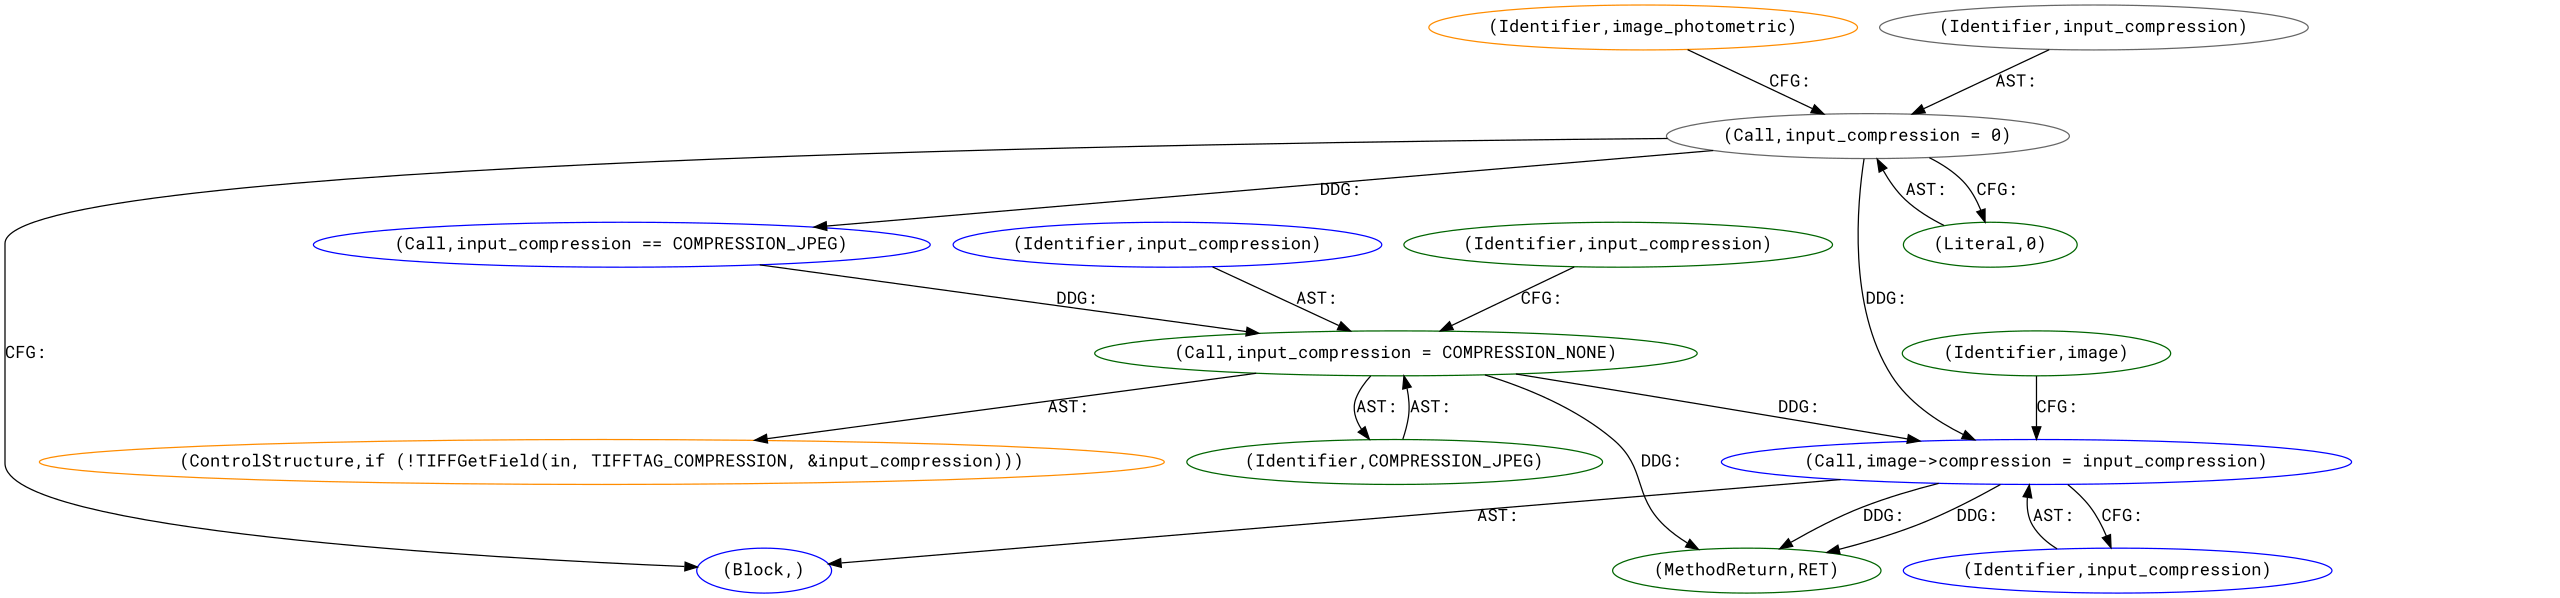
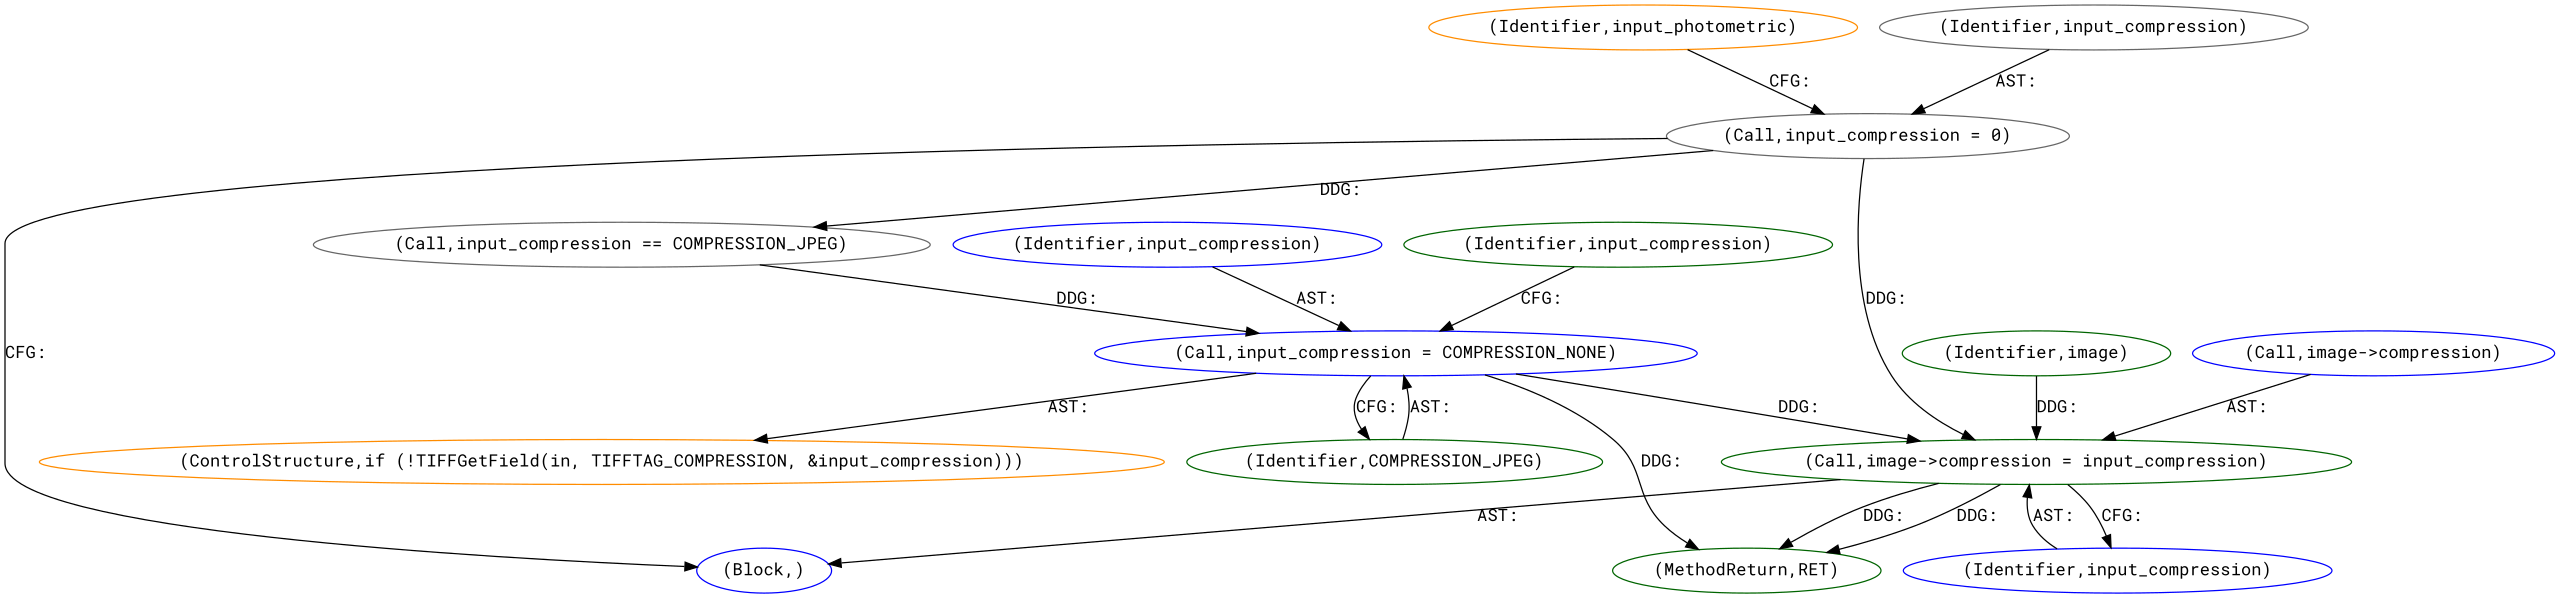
(1643, 27) -> (1643, 27)
(622, 245) -> (622, 245)
(1990, 245) -> none
(1396, 353) -> (1396, 353)
none -> (2374, 353)
(1382, 408) -> (1382, 408)
(2063, 408) -> (2063, 408)
(2036, 462) -> (2036, 462)
